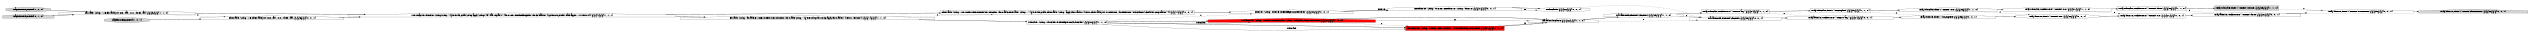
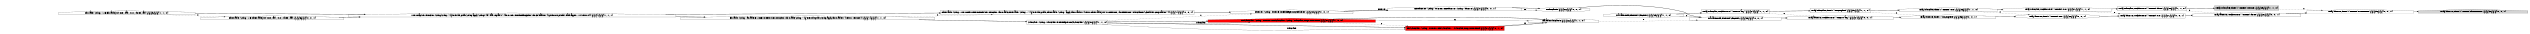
(1639, 6) -> (1639, 6)
(28, 10) -> none
(28, 16) -> none
(1600, 18) -> none
(127, 20) -> none
